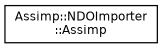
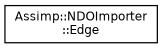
(81, 24) -> (81, 24)
